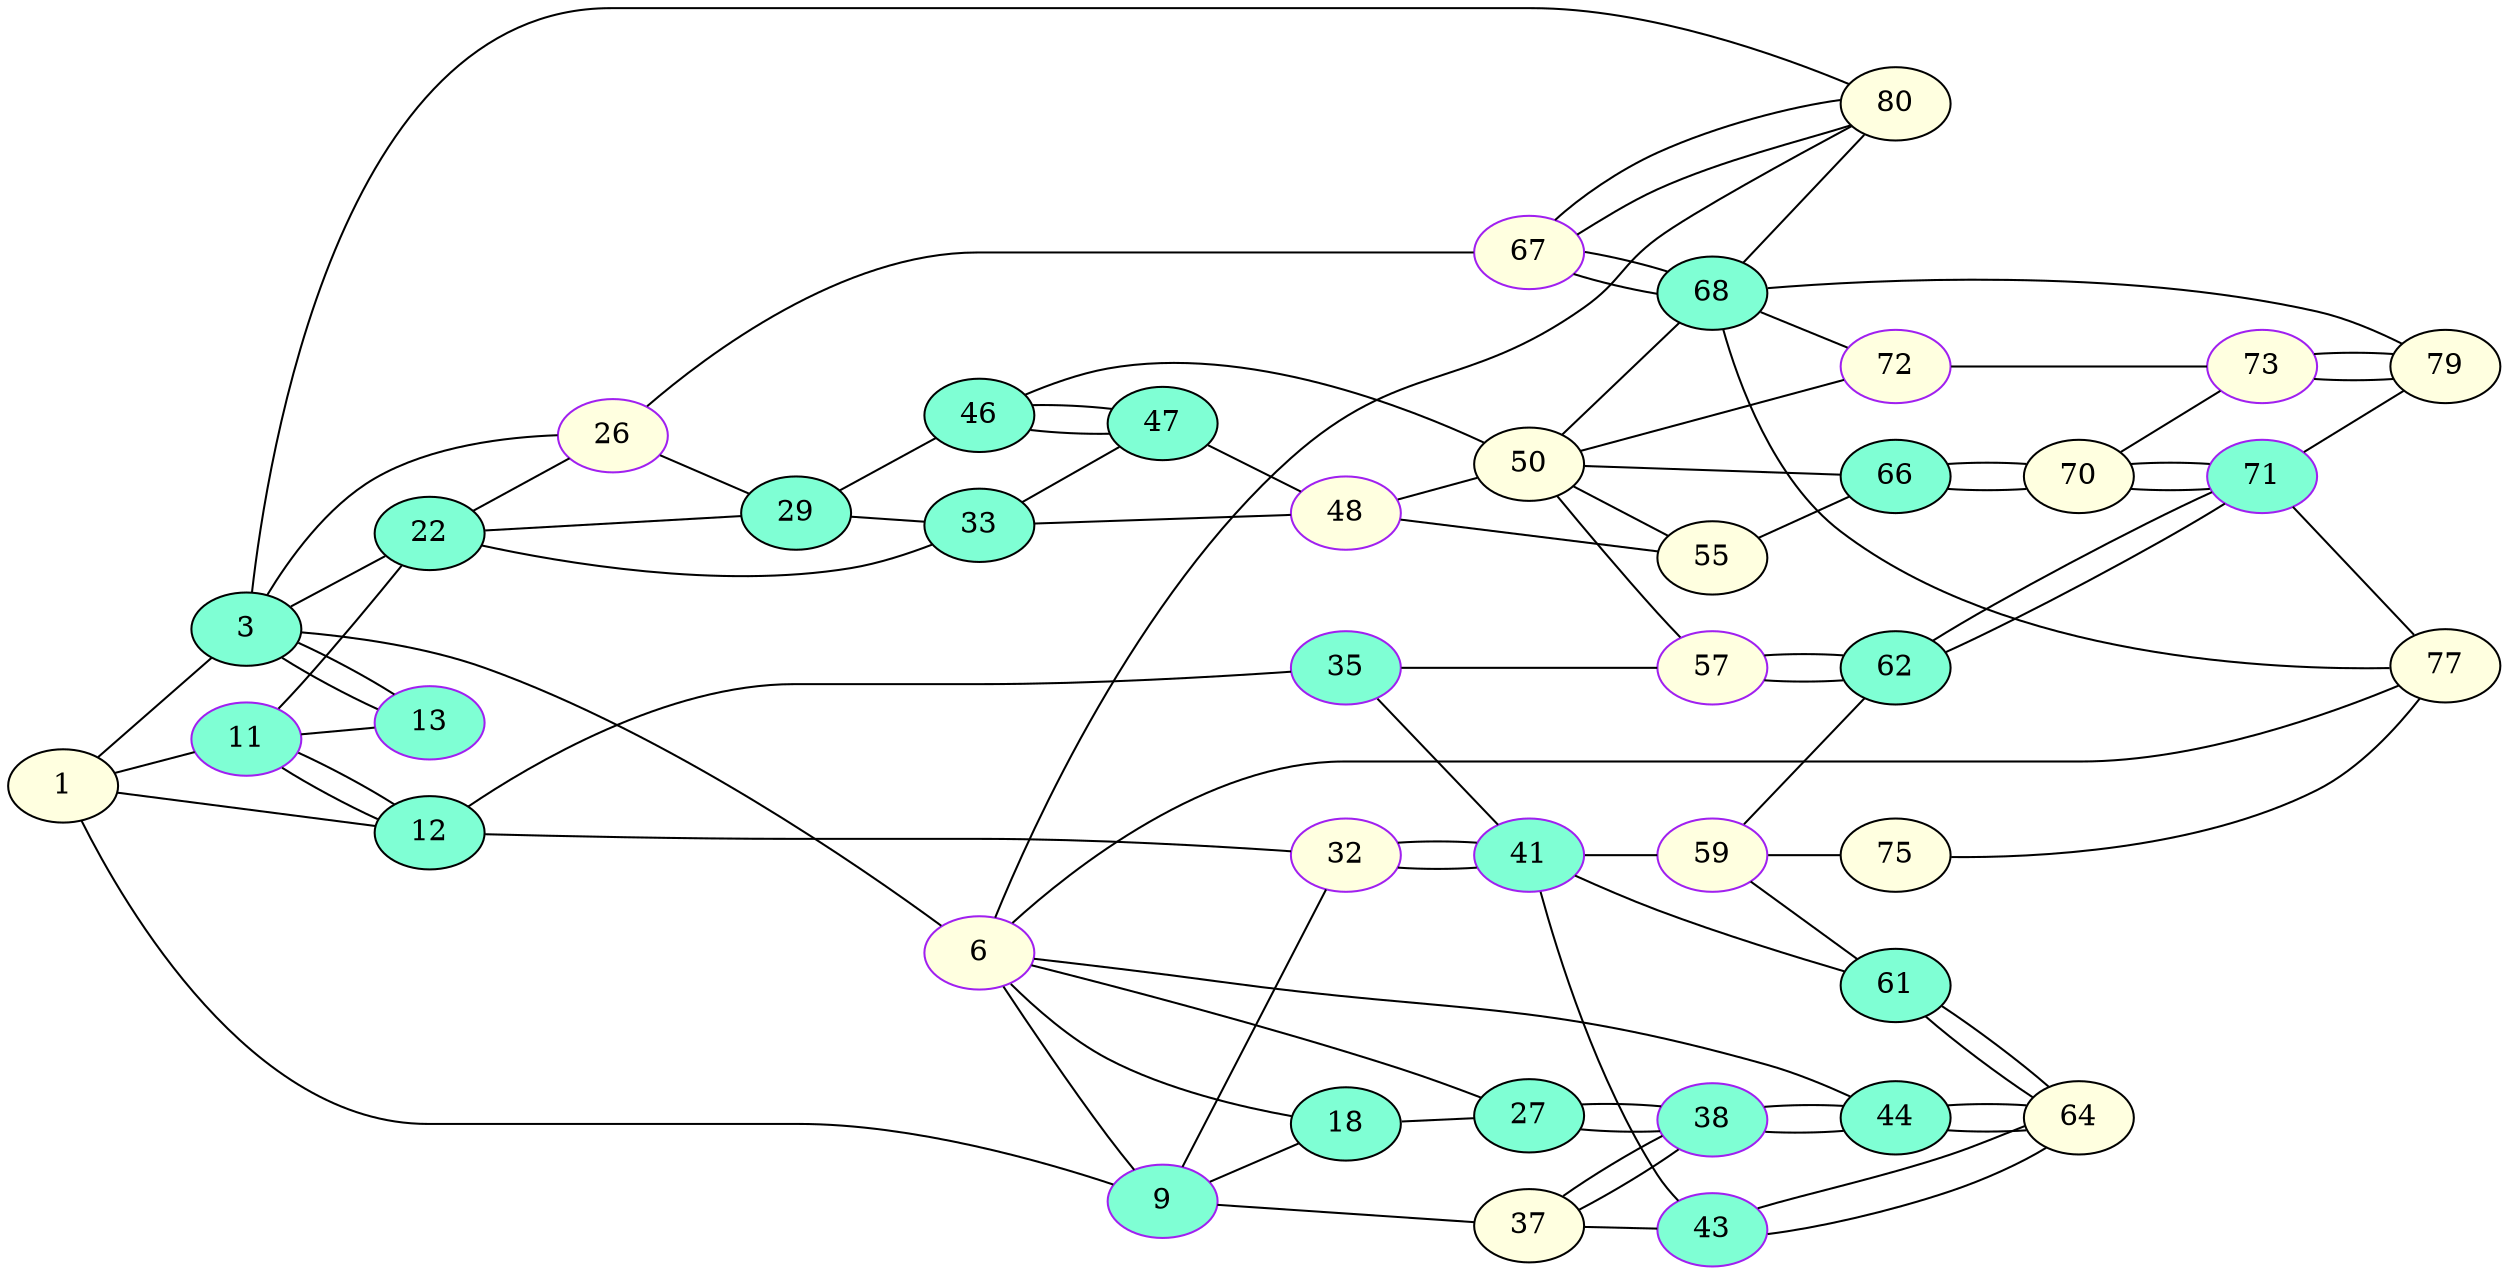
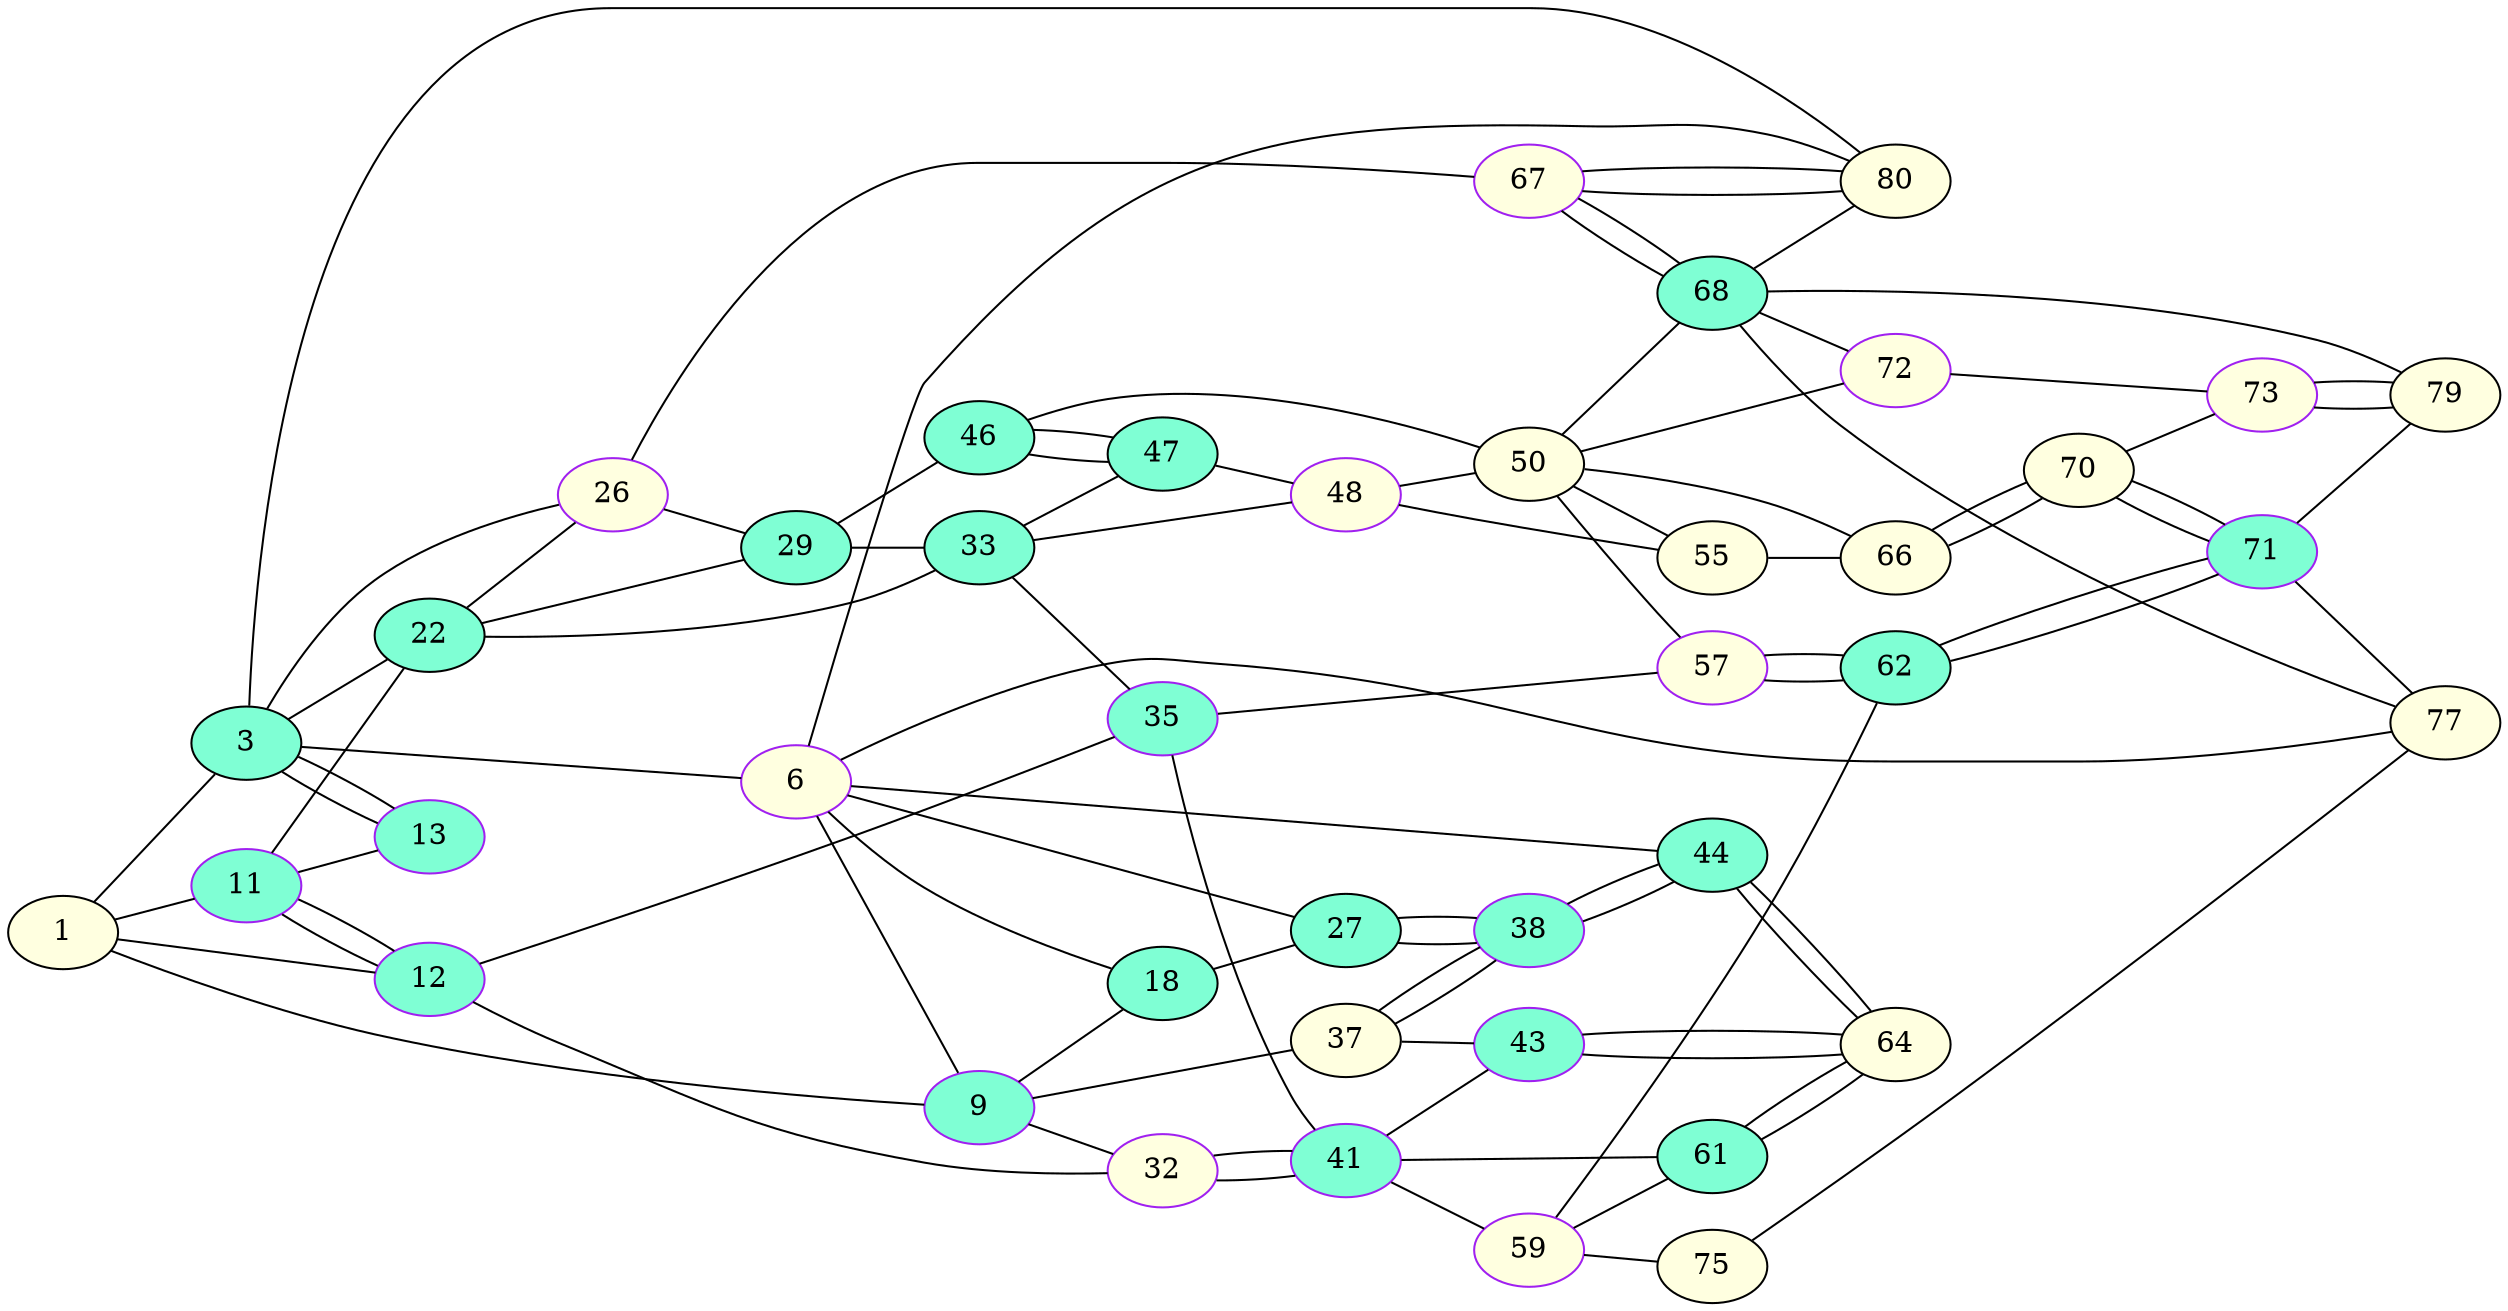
(1896, 476) -> (1896, 558)
none -> (1071, 633)
(430, 833) -> (430, 979)
